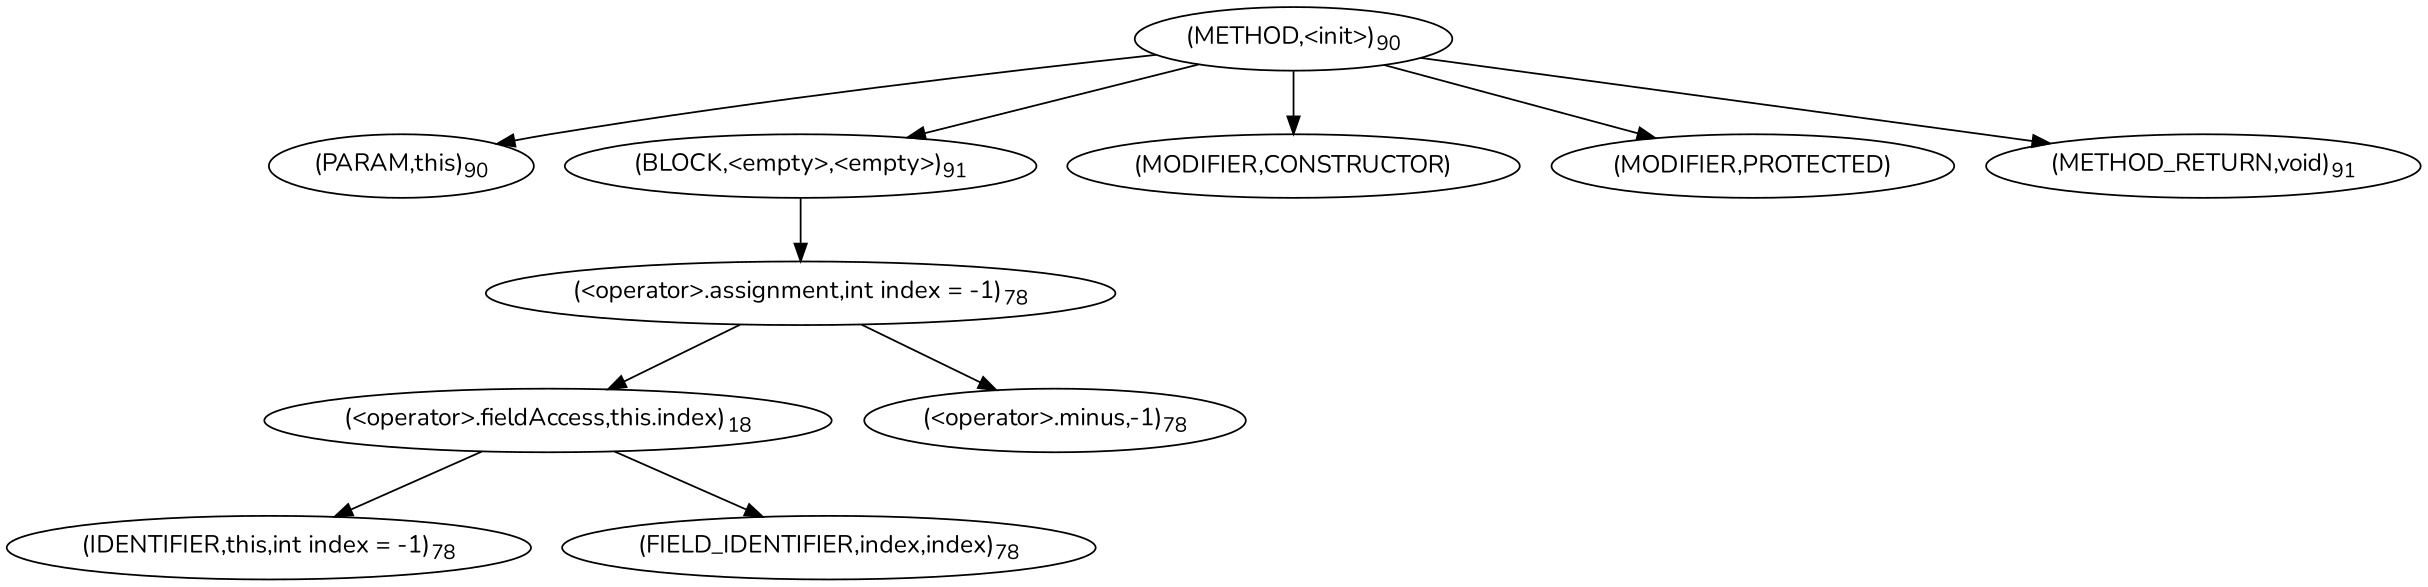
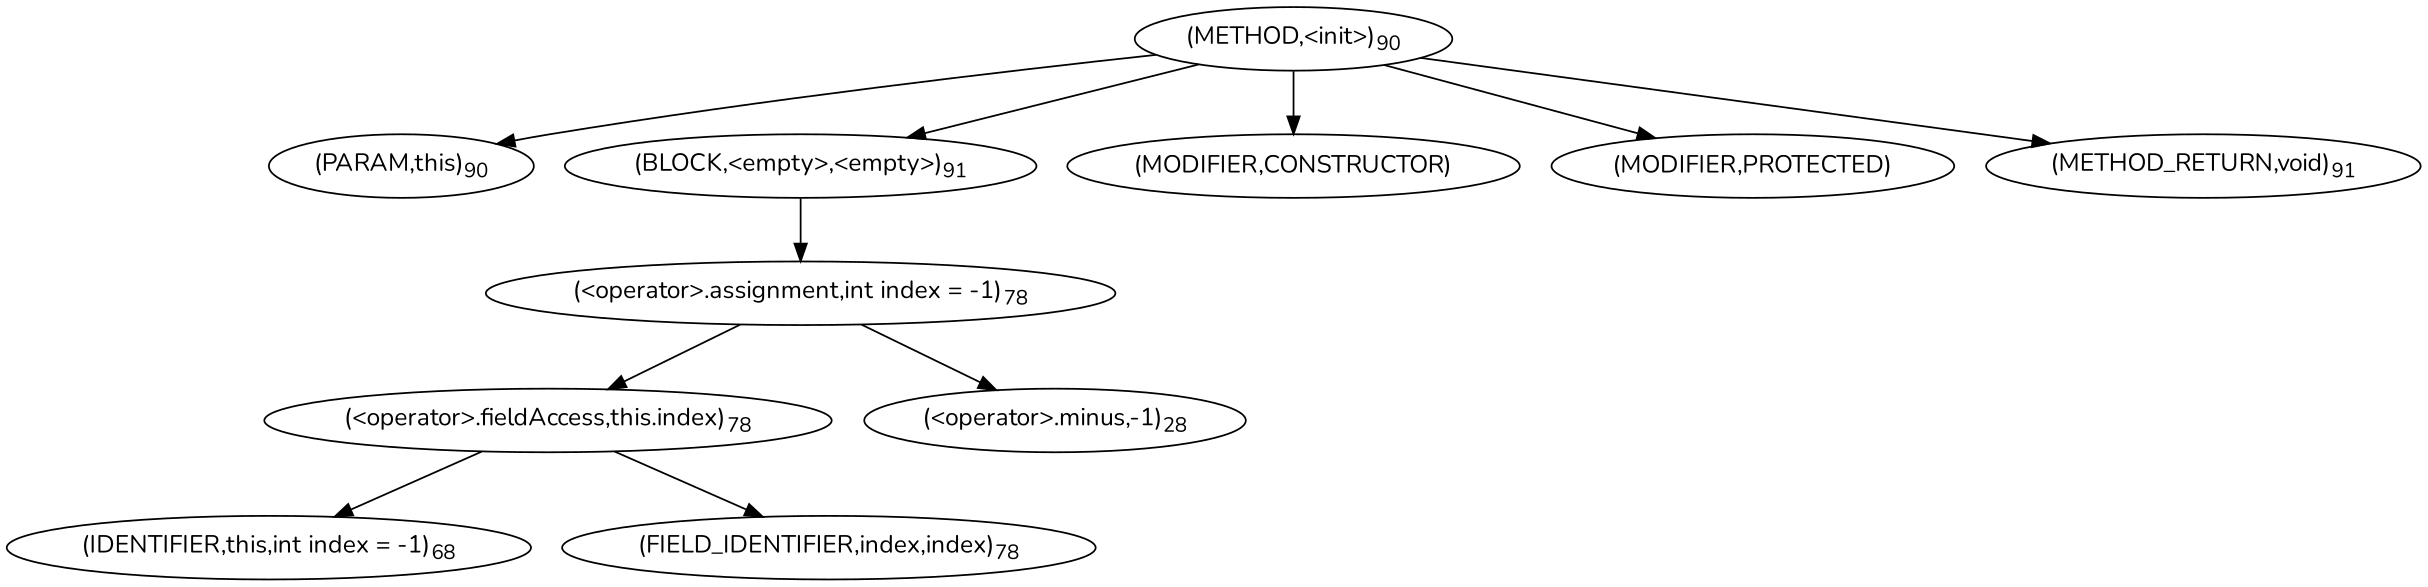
(740, 418) -> (740, 418)
(1175, 418) -> (1175, 418)
(444, 545) -> (444, 545)
